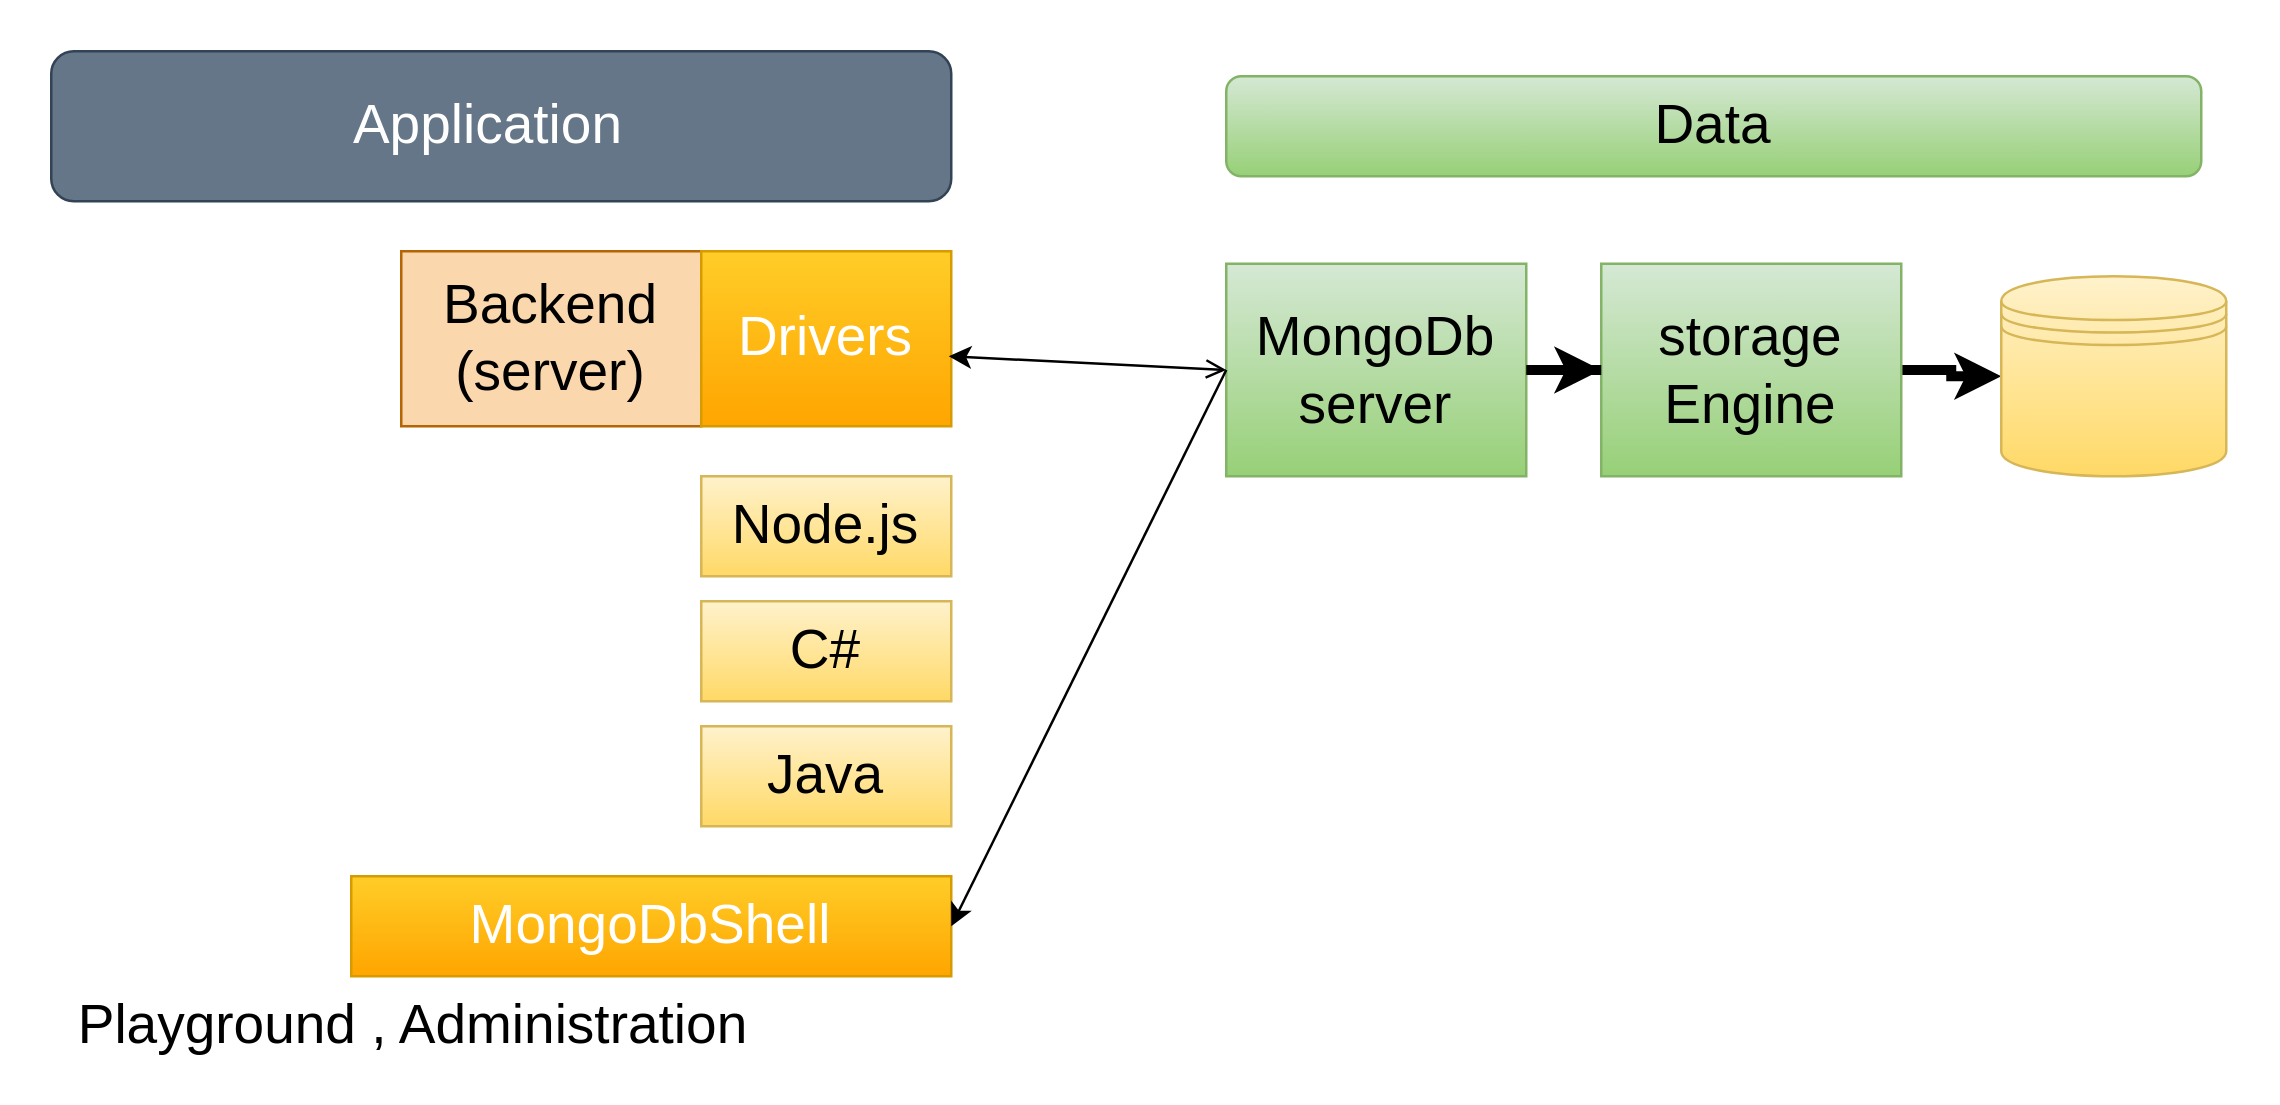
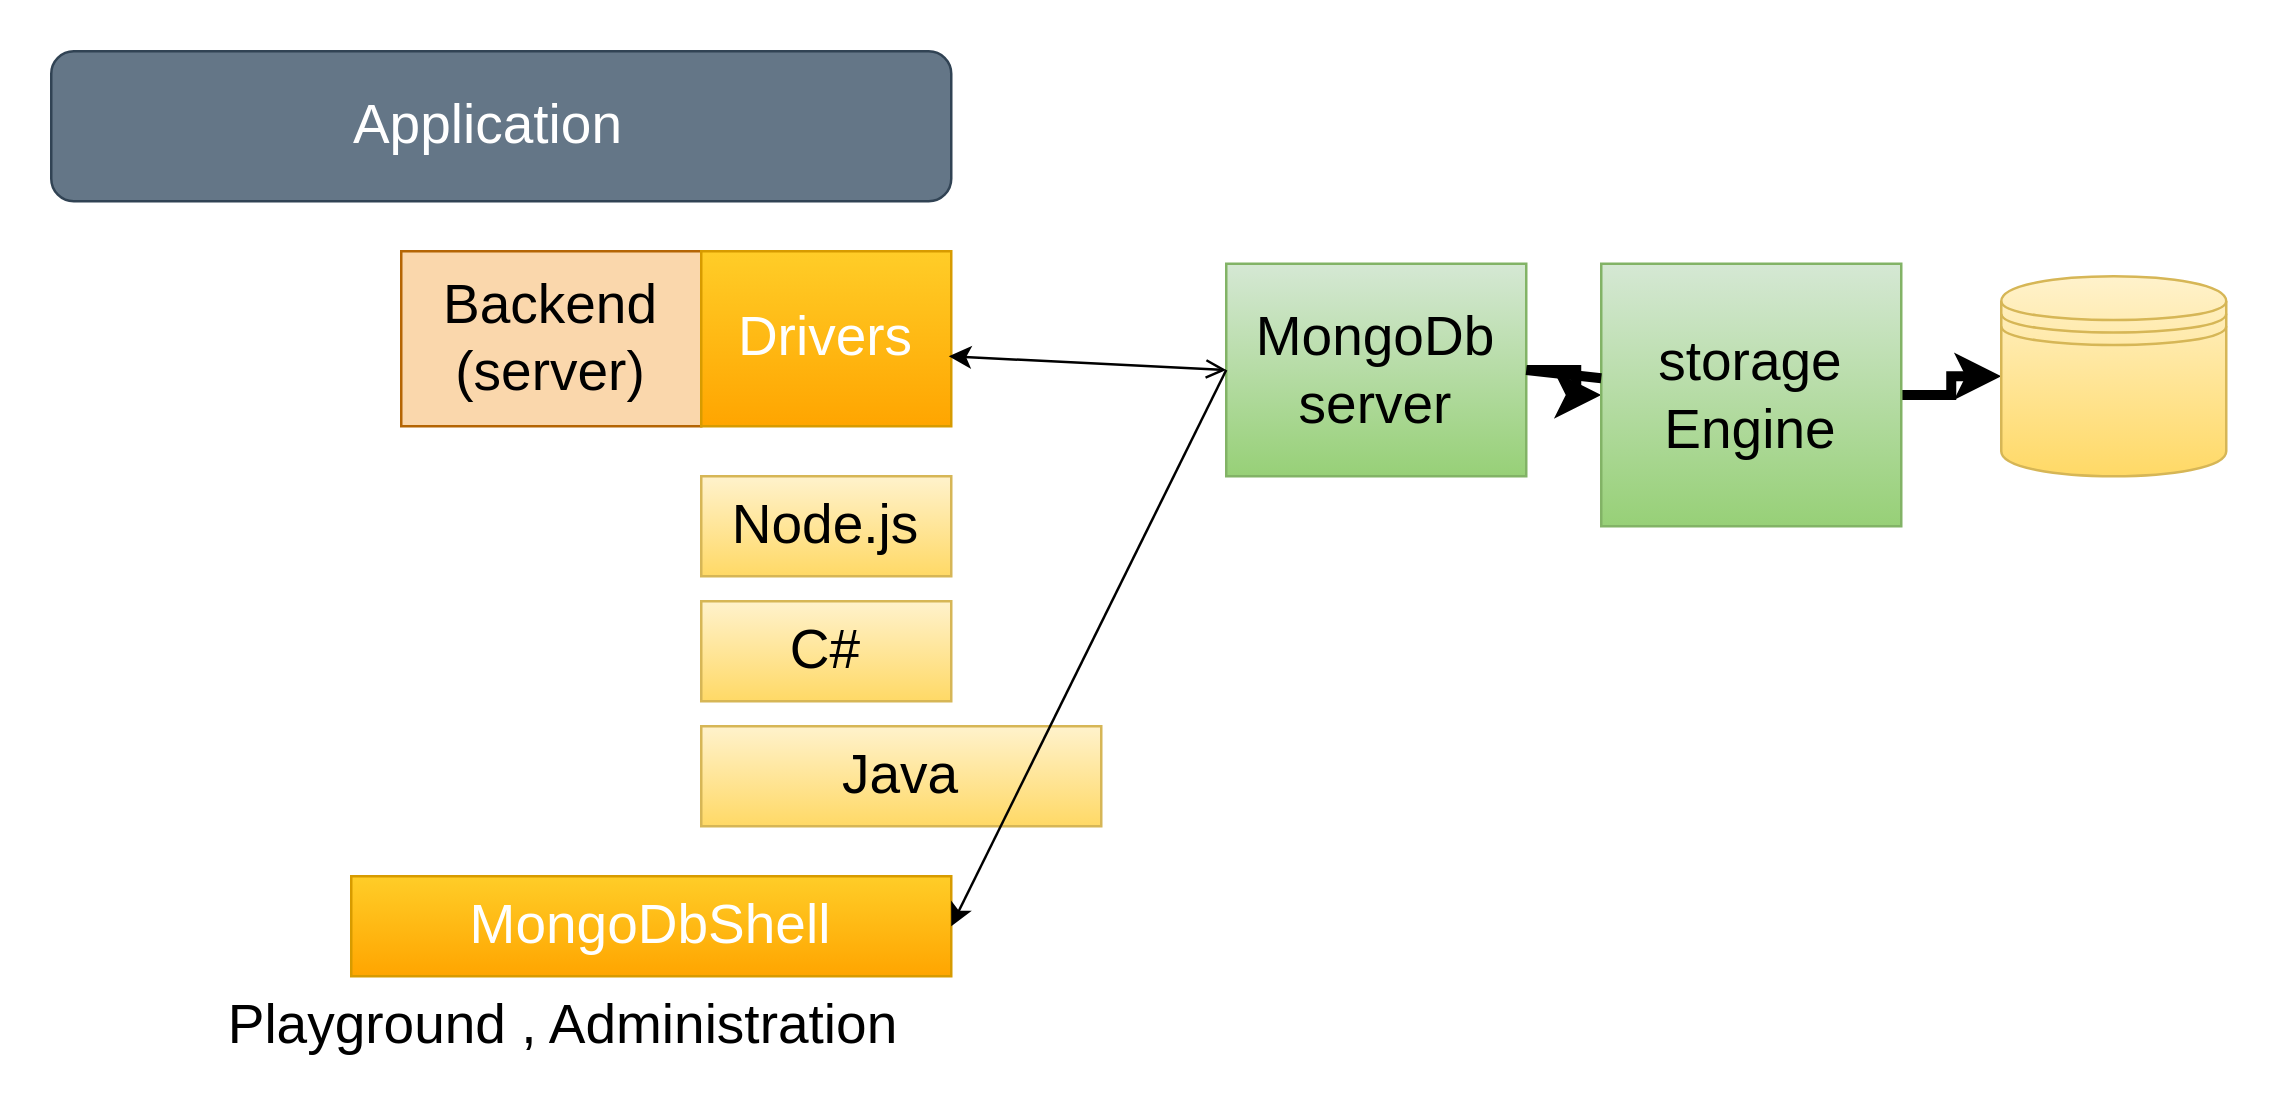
(1714, 126) -> none
(1751, 370) -> (1751, 395)
(826, 776) -> (901, 776)
(414, 1026) -> (564, 1026)
